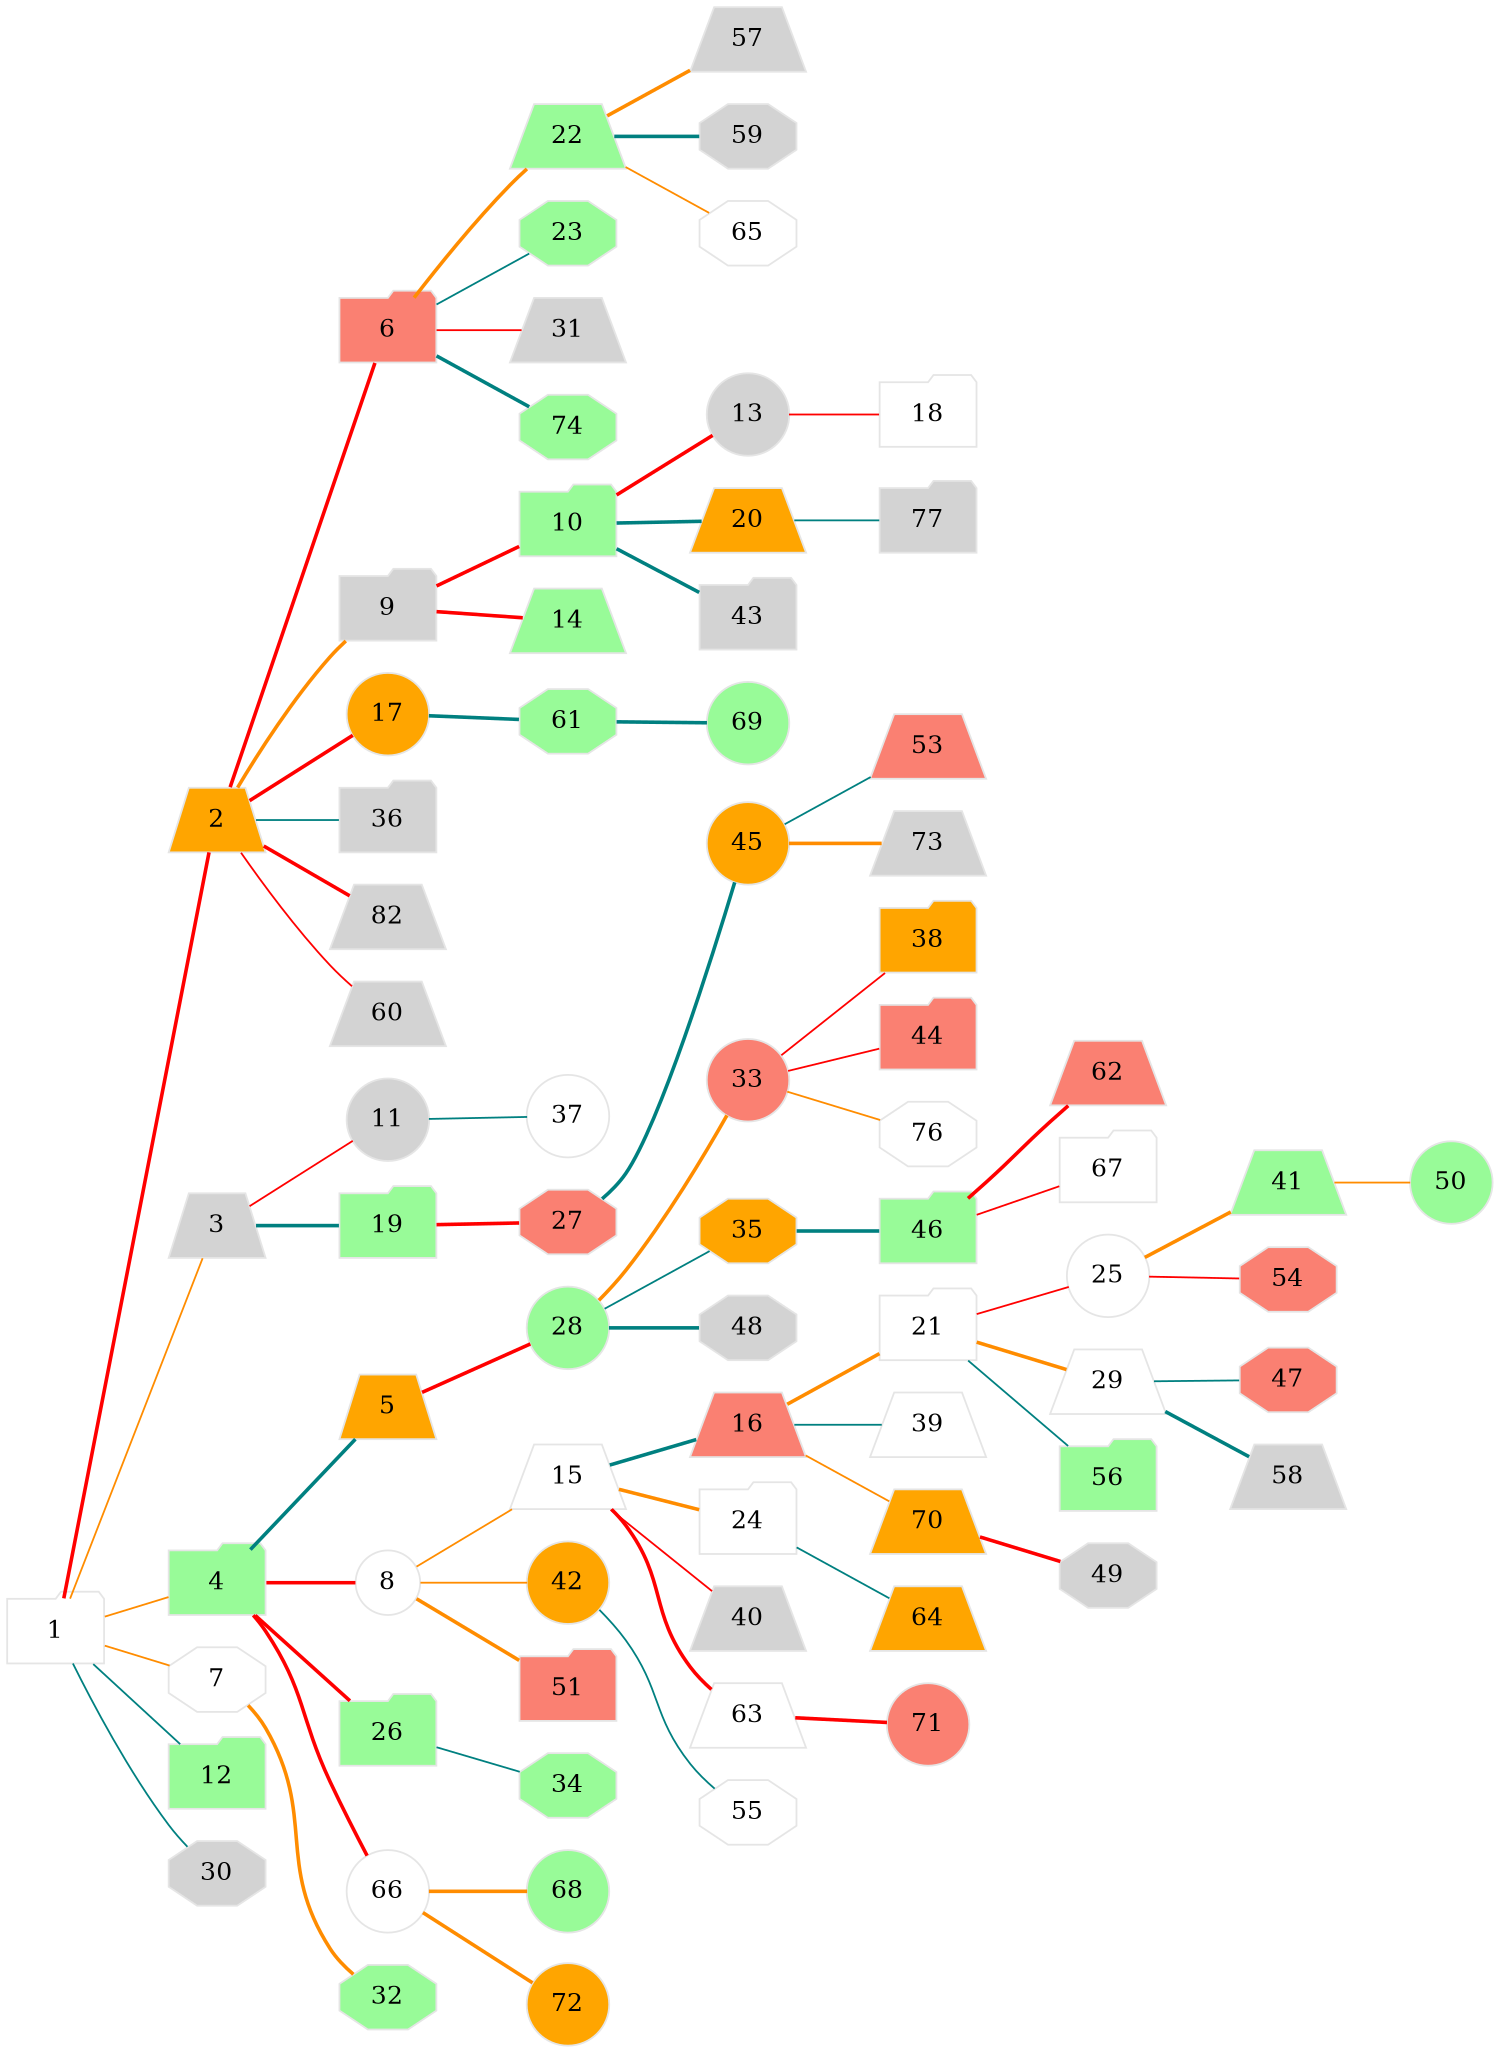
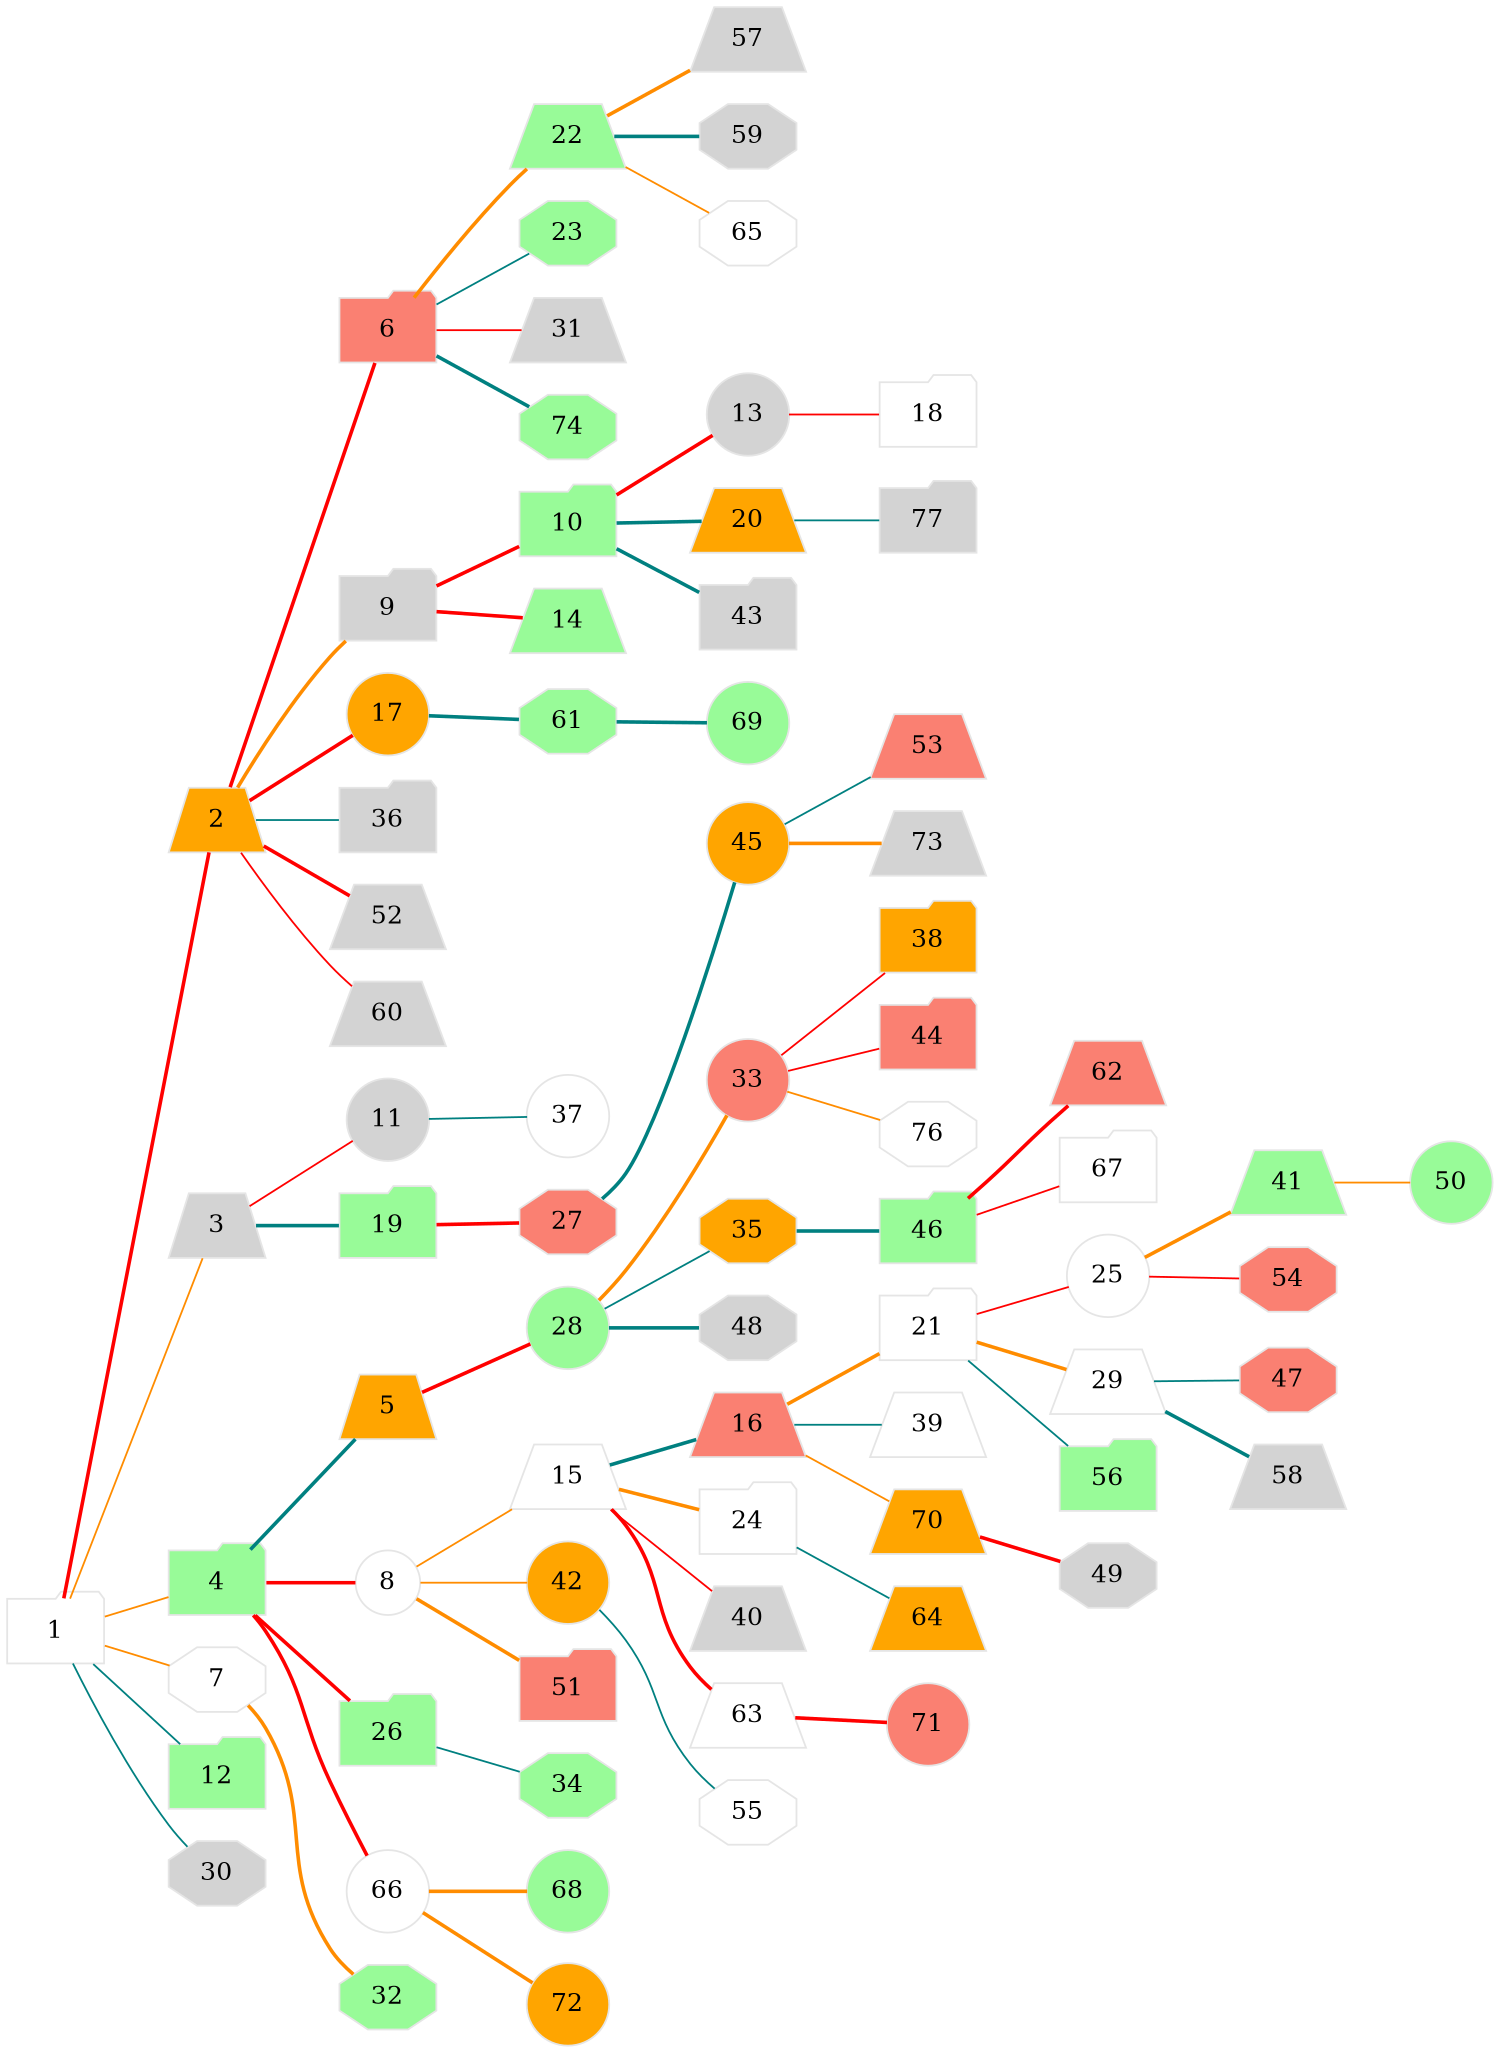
(388, 917) -> (388, 917)
